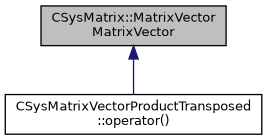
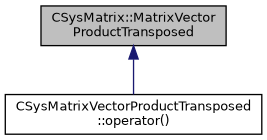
(134, 26) -> (134, 26)
